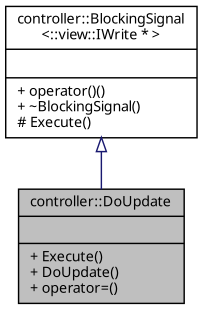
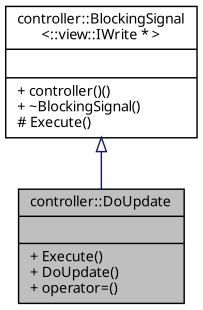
(61, 91) -> (64, 91)
